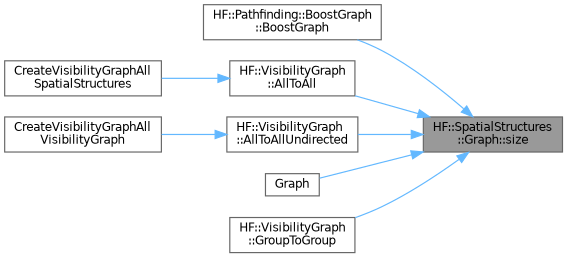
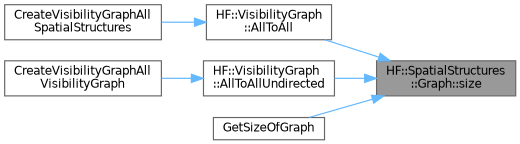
(292, 22) -> none
(292, 185) -> (269, 129)
(292, 235) -> none
